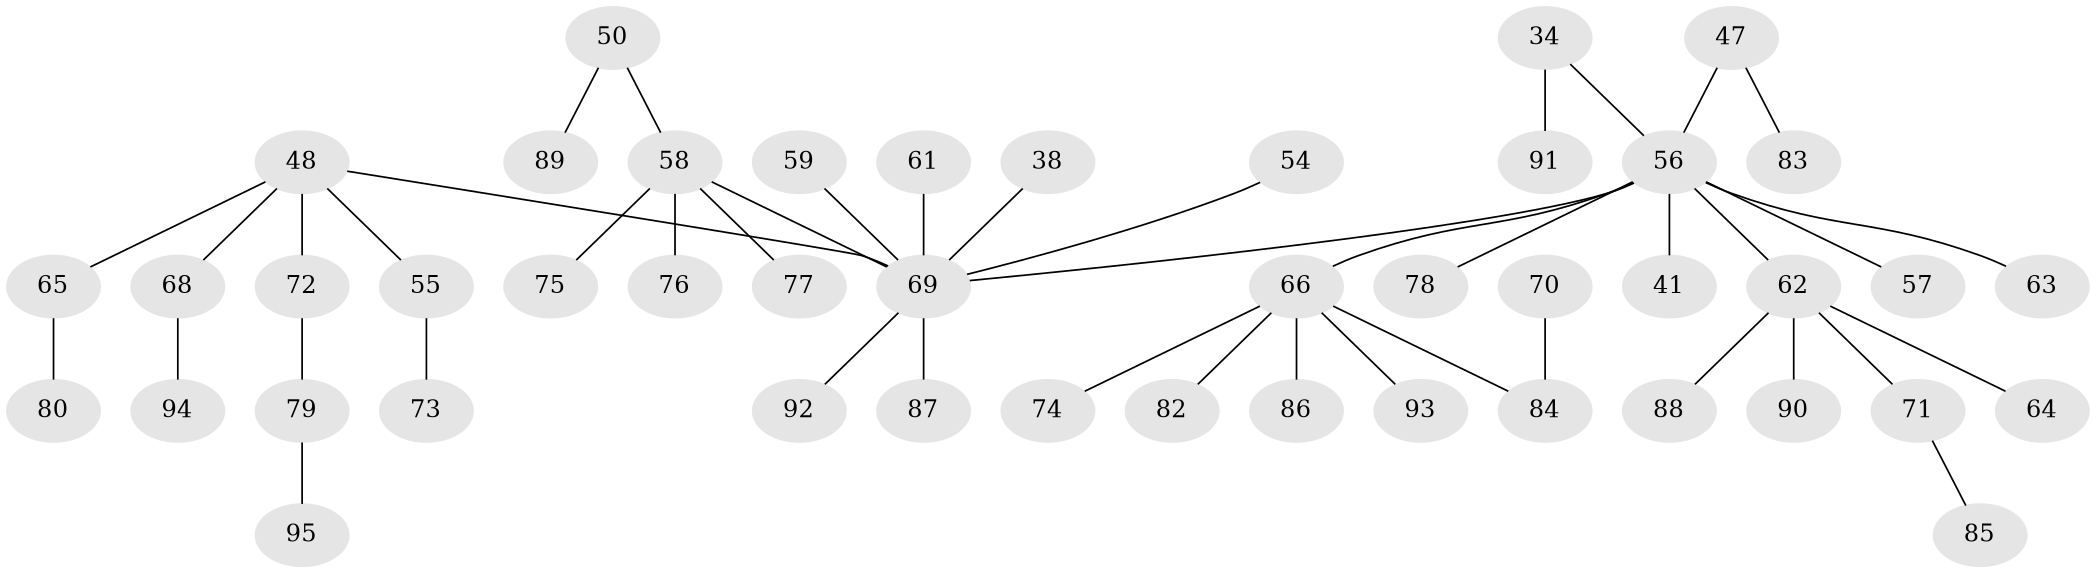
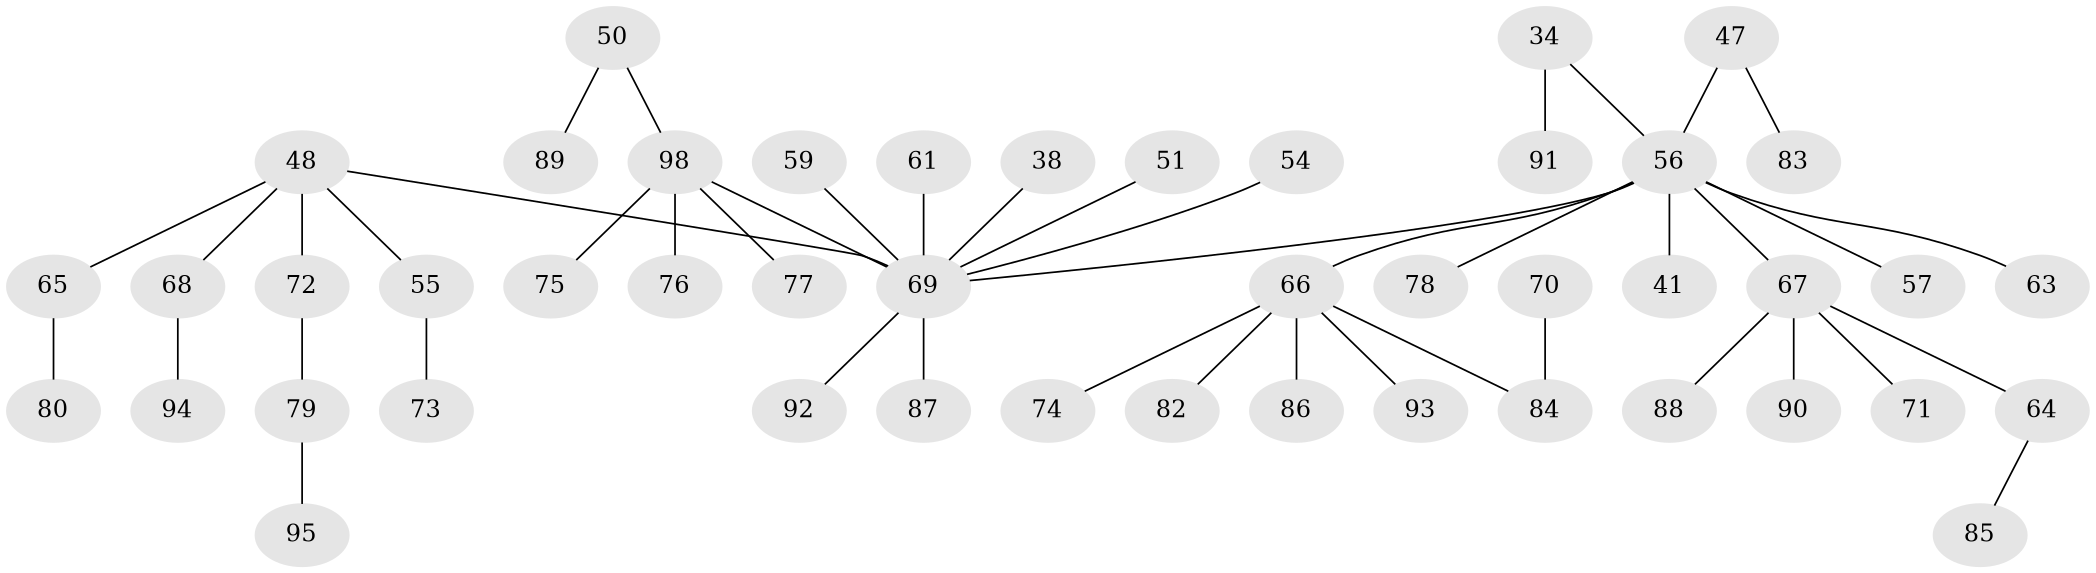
(675, 162) -> (675, 162)
none -> (1172, 162)
(1794, 287) -> (1794, 287)
(1949, 473) -> (2011, 473)
